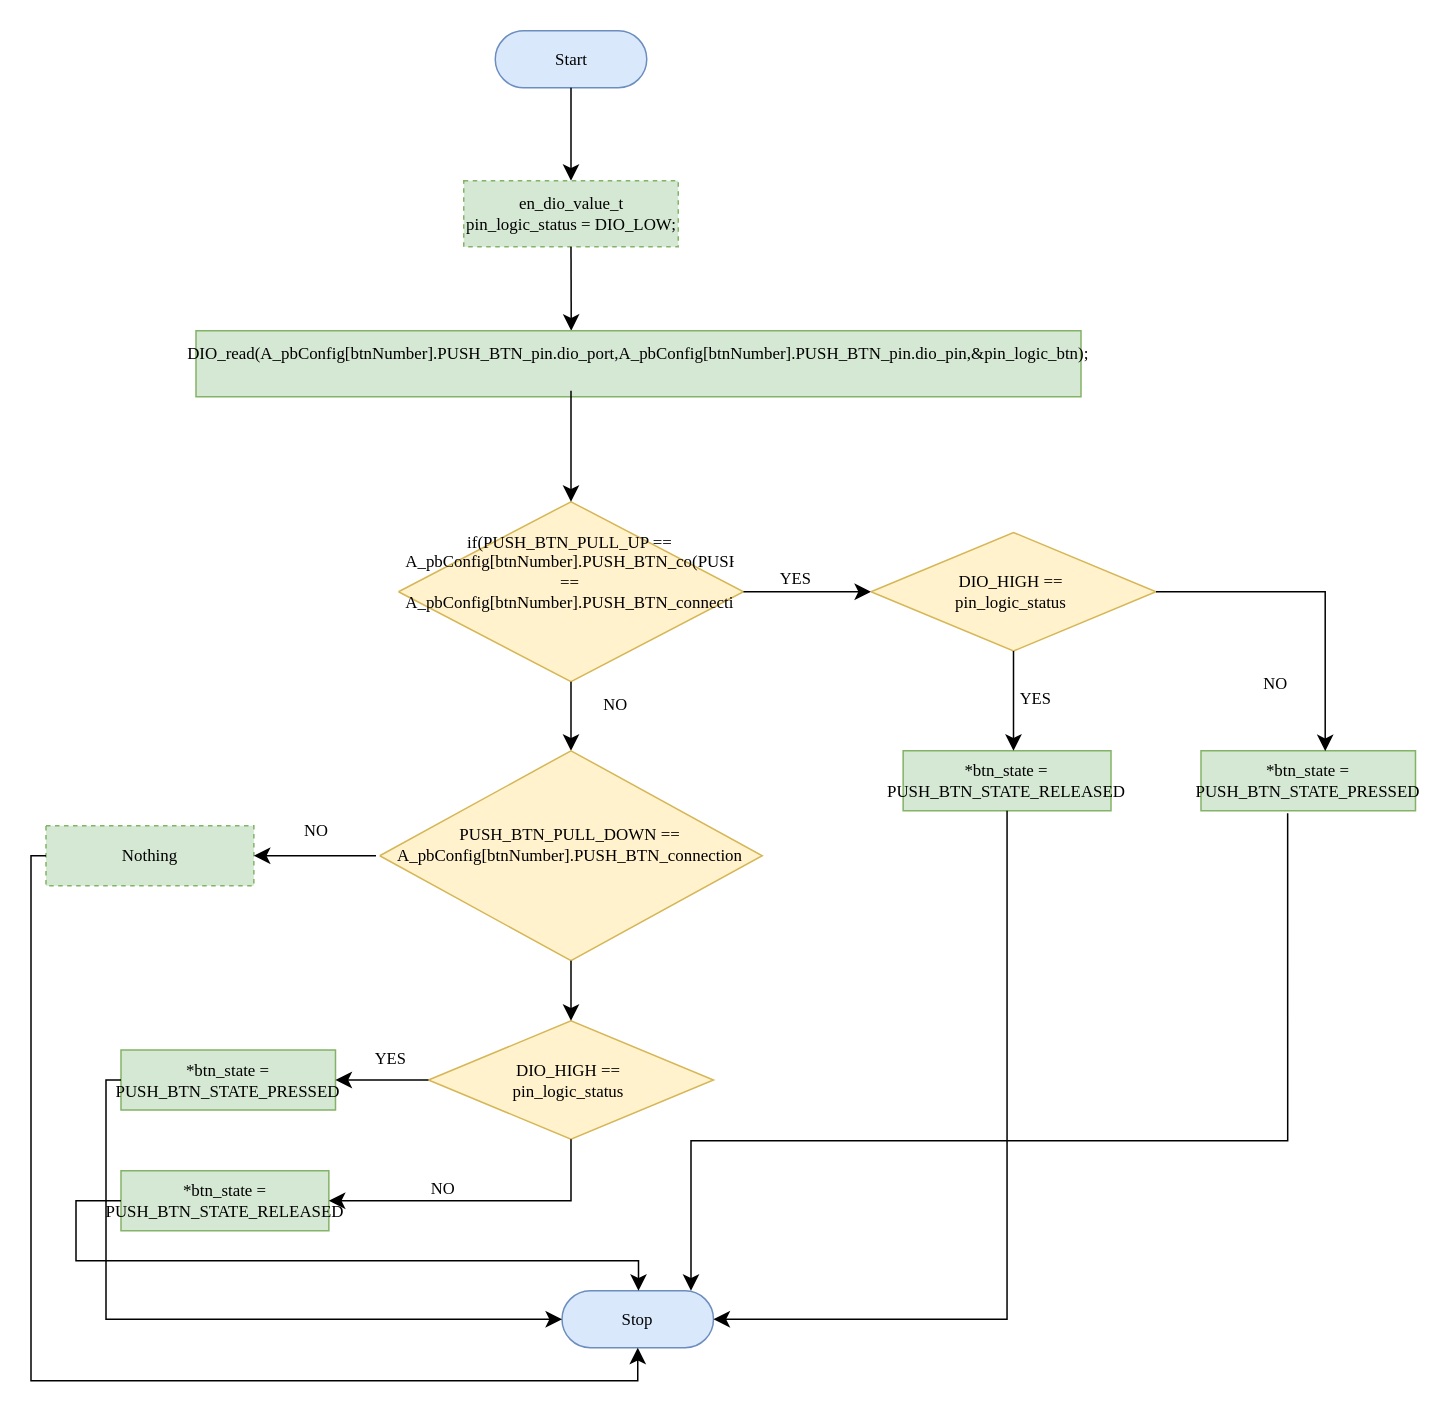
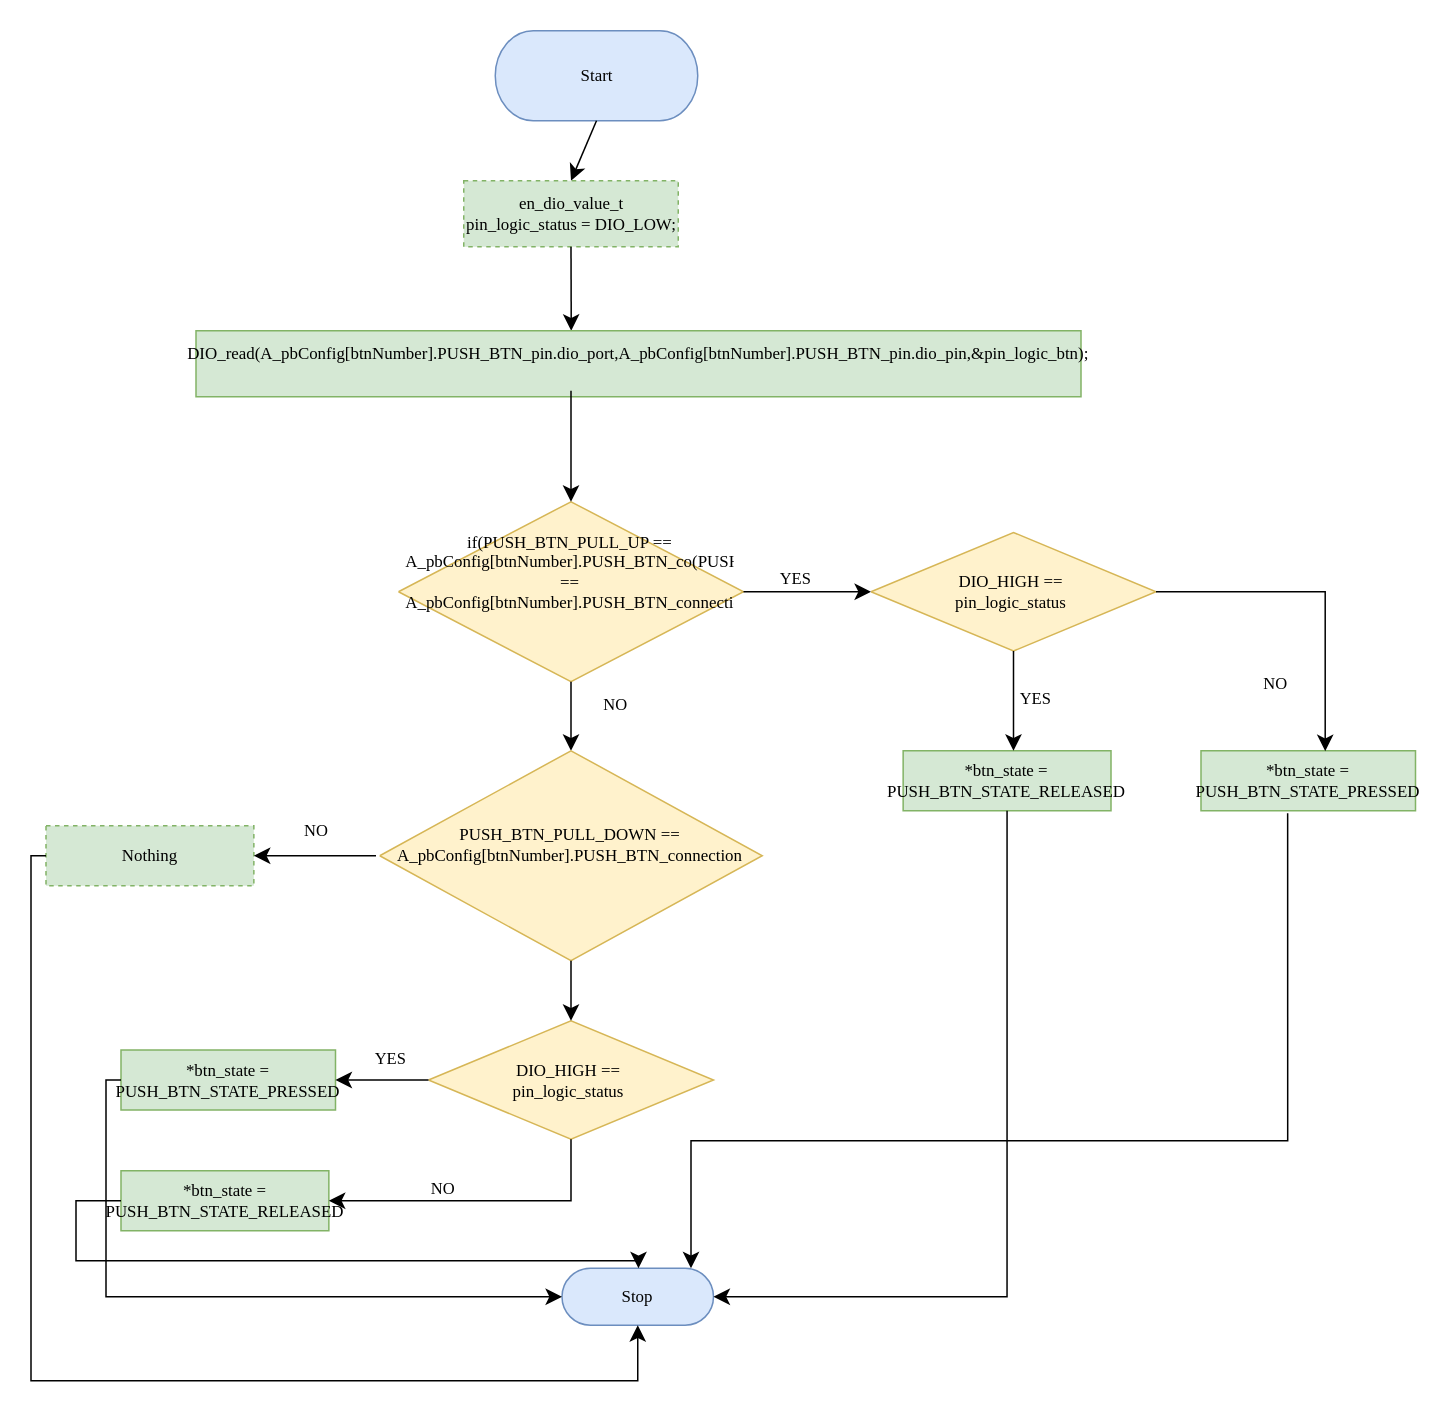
(571, 59) -> (596, 76)
(638, 1319) -> (638, 1297)
